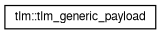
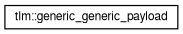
(80, 17) -> (91, 17)
